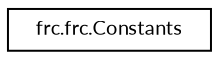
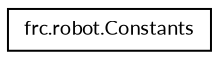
(109, 30) -> (109, 30)
